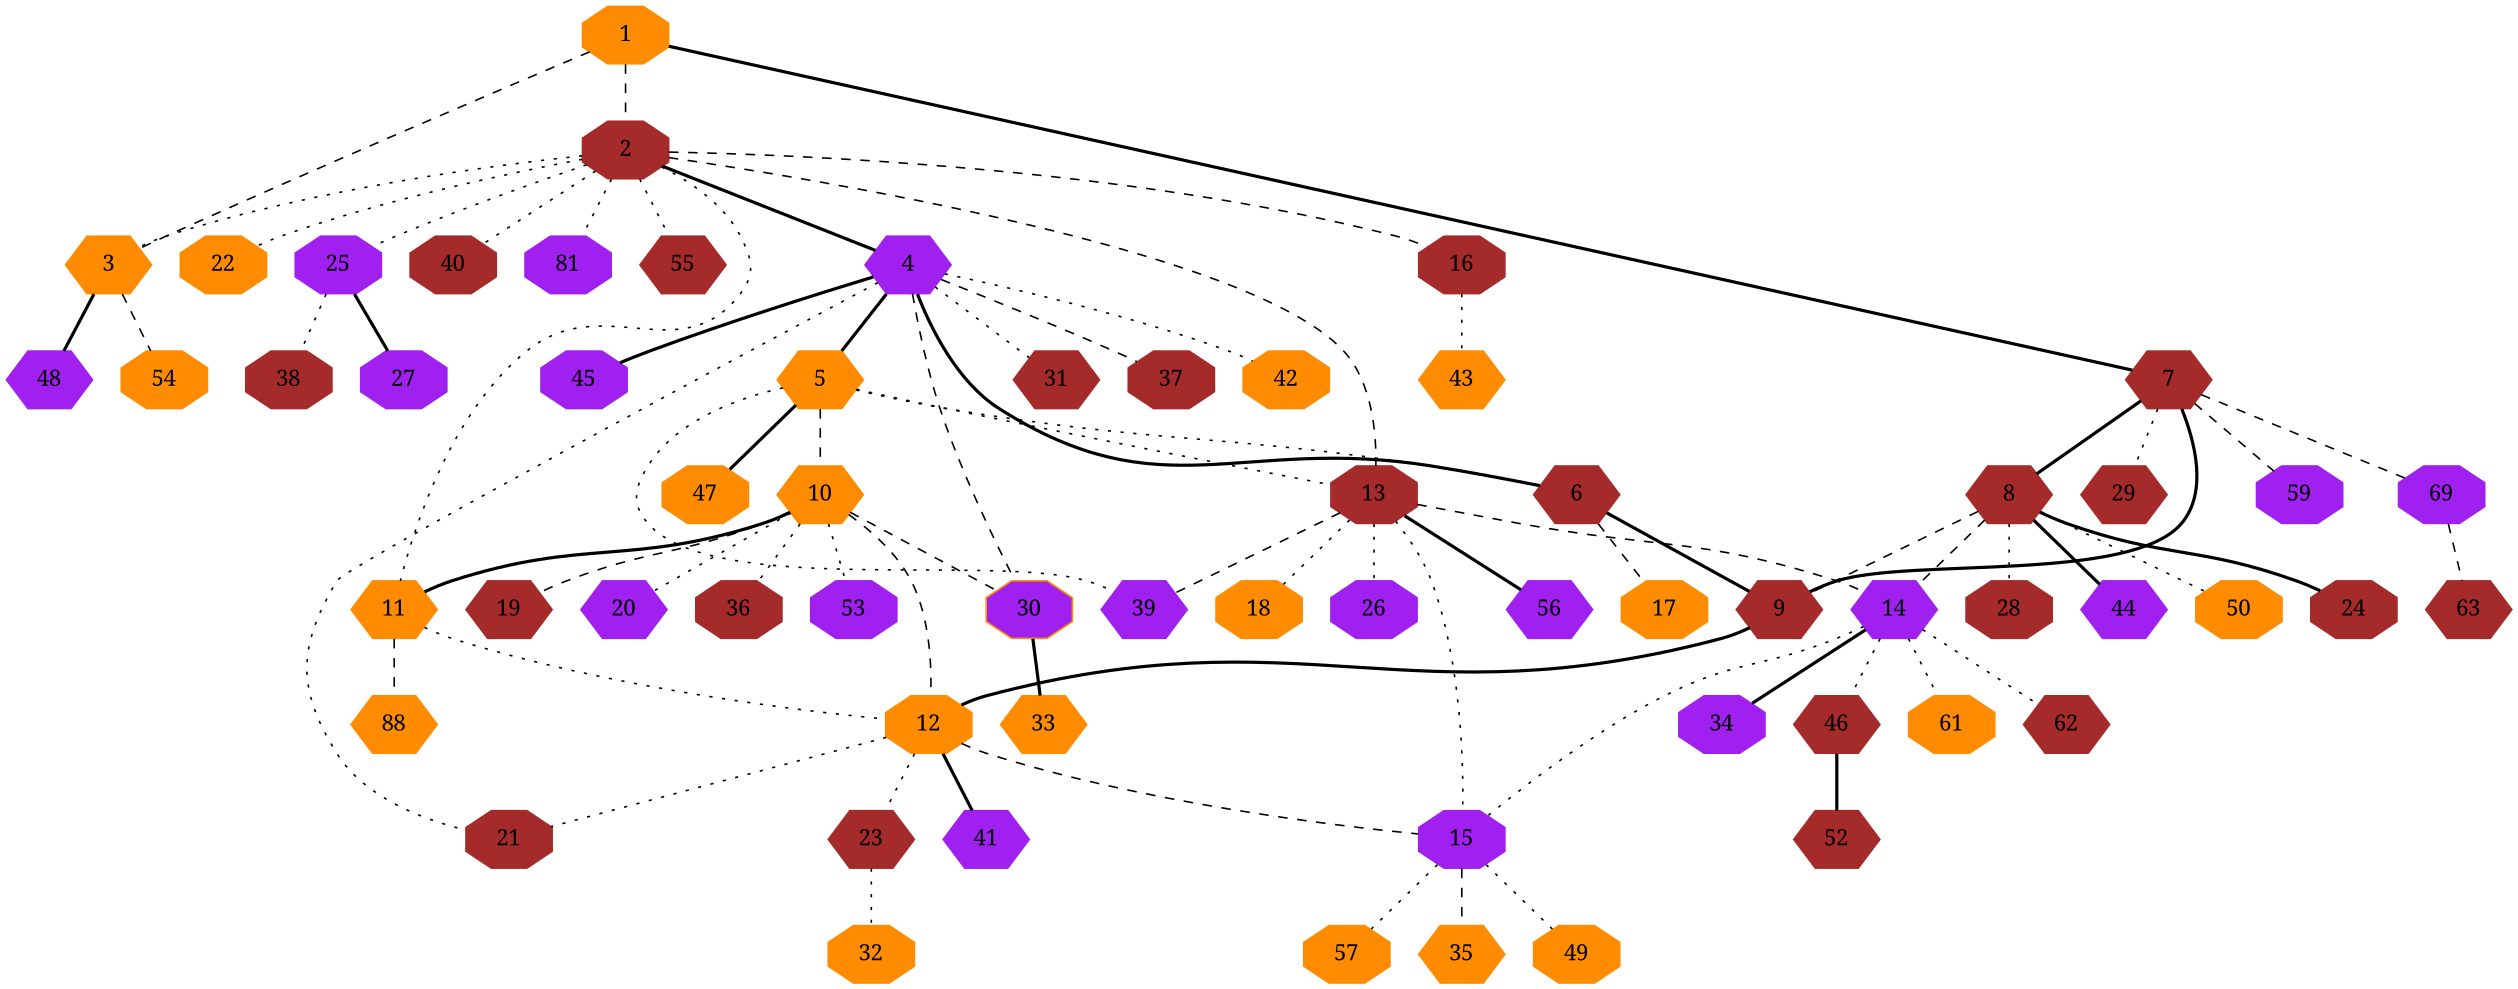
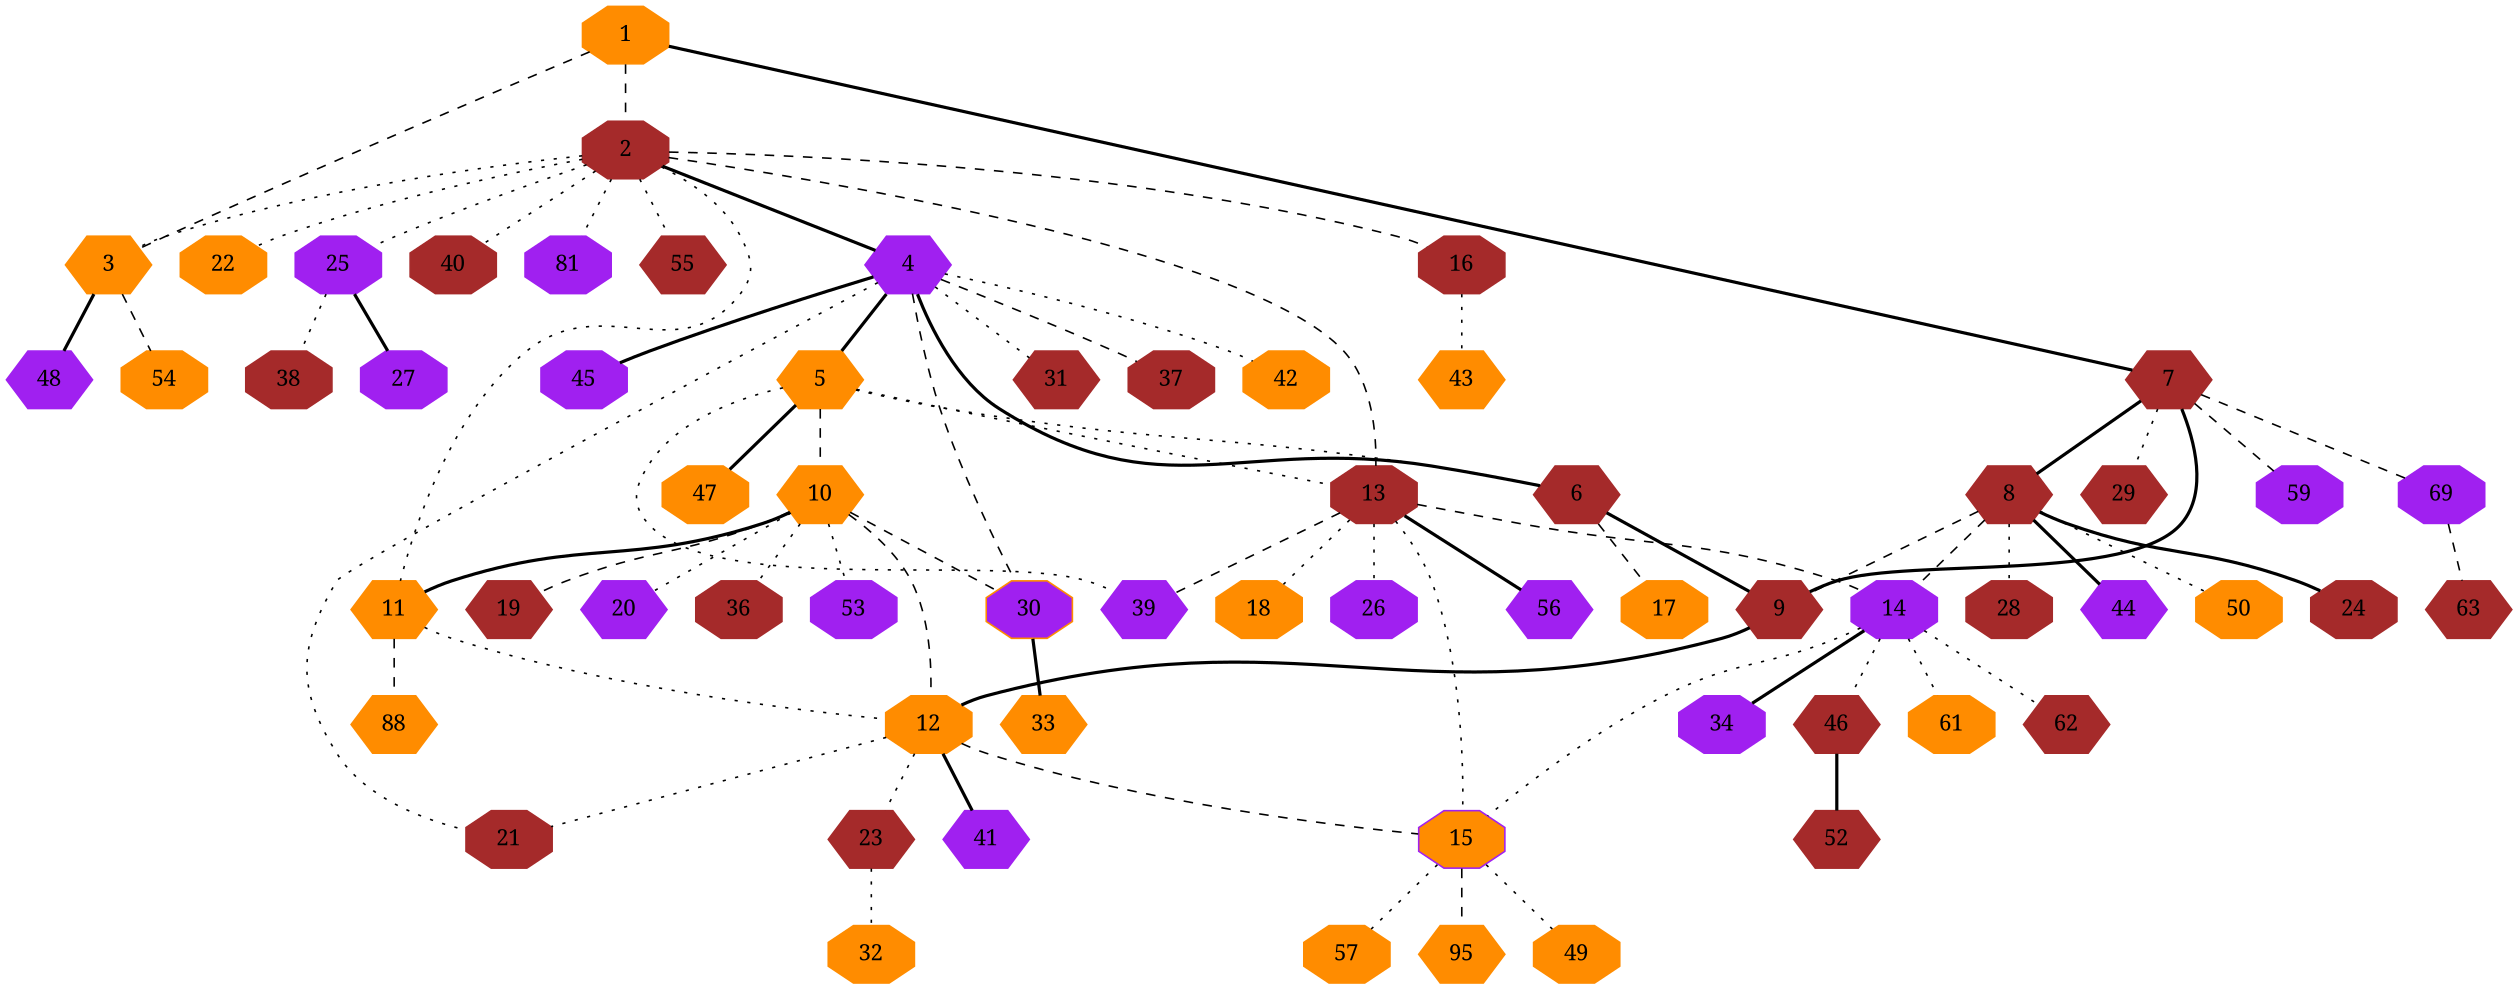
(1894, 610) -> (1894, 610)
(1462, 839) -> (1462, 839)
(1462, 954) -> (1462, 954)
